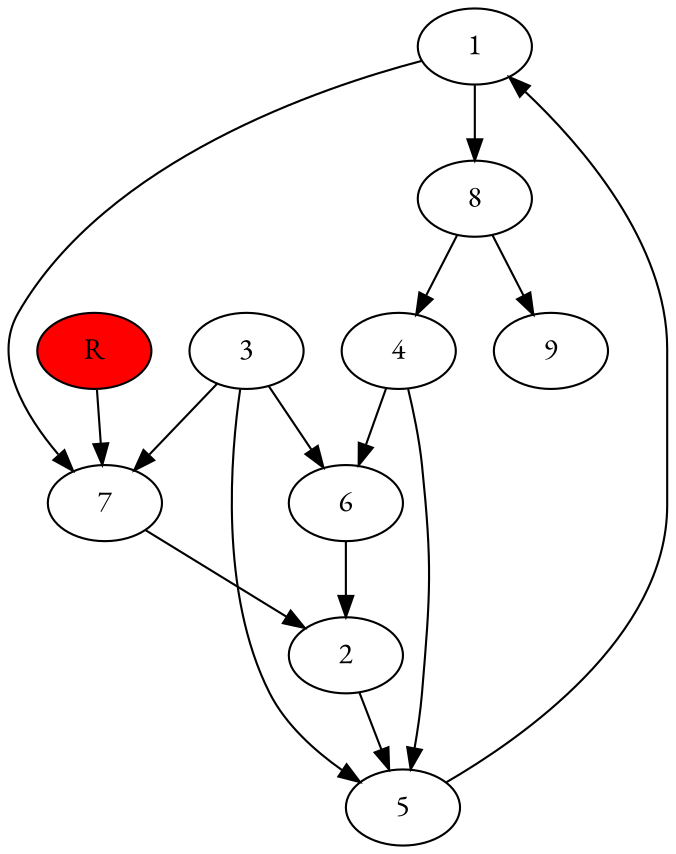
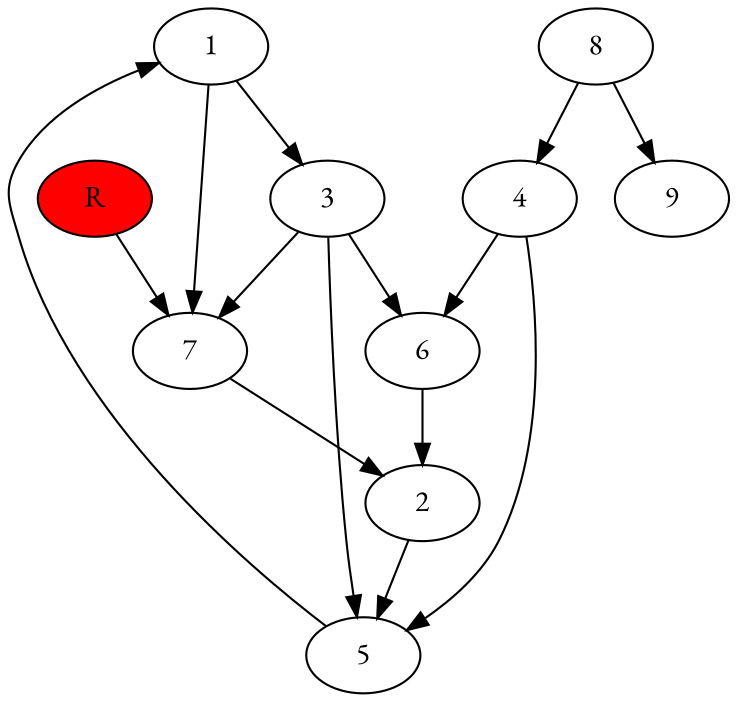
(475, 112) -> (263, 114)
